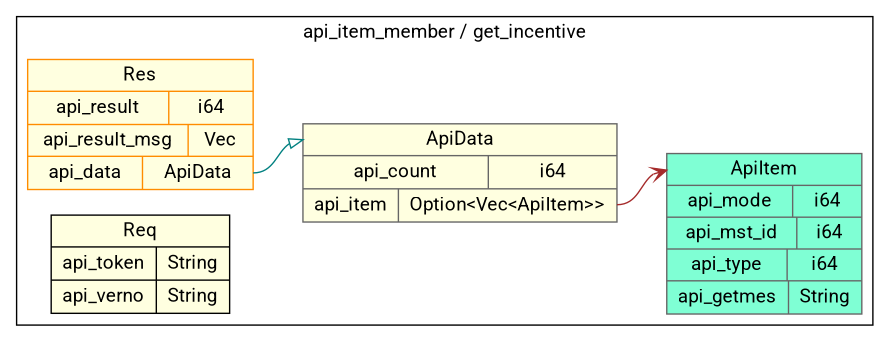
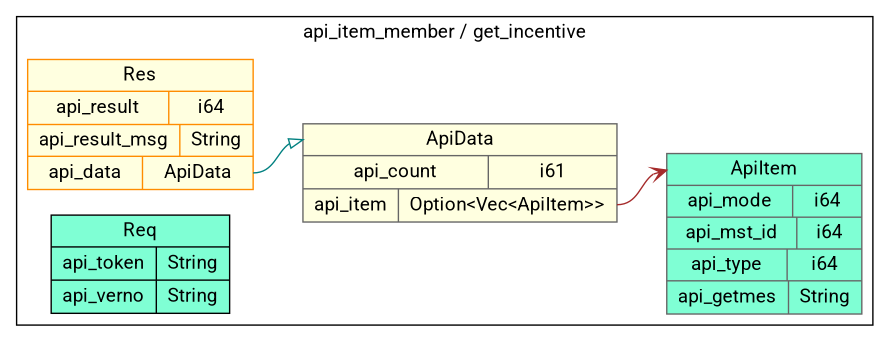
(221, 140) -> (216, 140)
(553, 172) -> (553, 172)
(140, 264) -> (140, 264)
